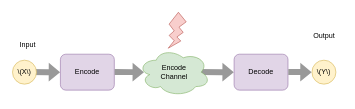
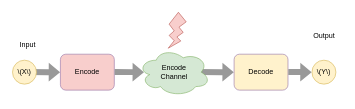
(87, 72) -> (87, 72)
(261, 72) -> (261, 72)
